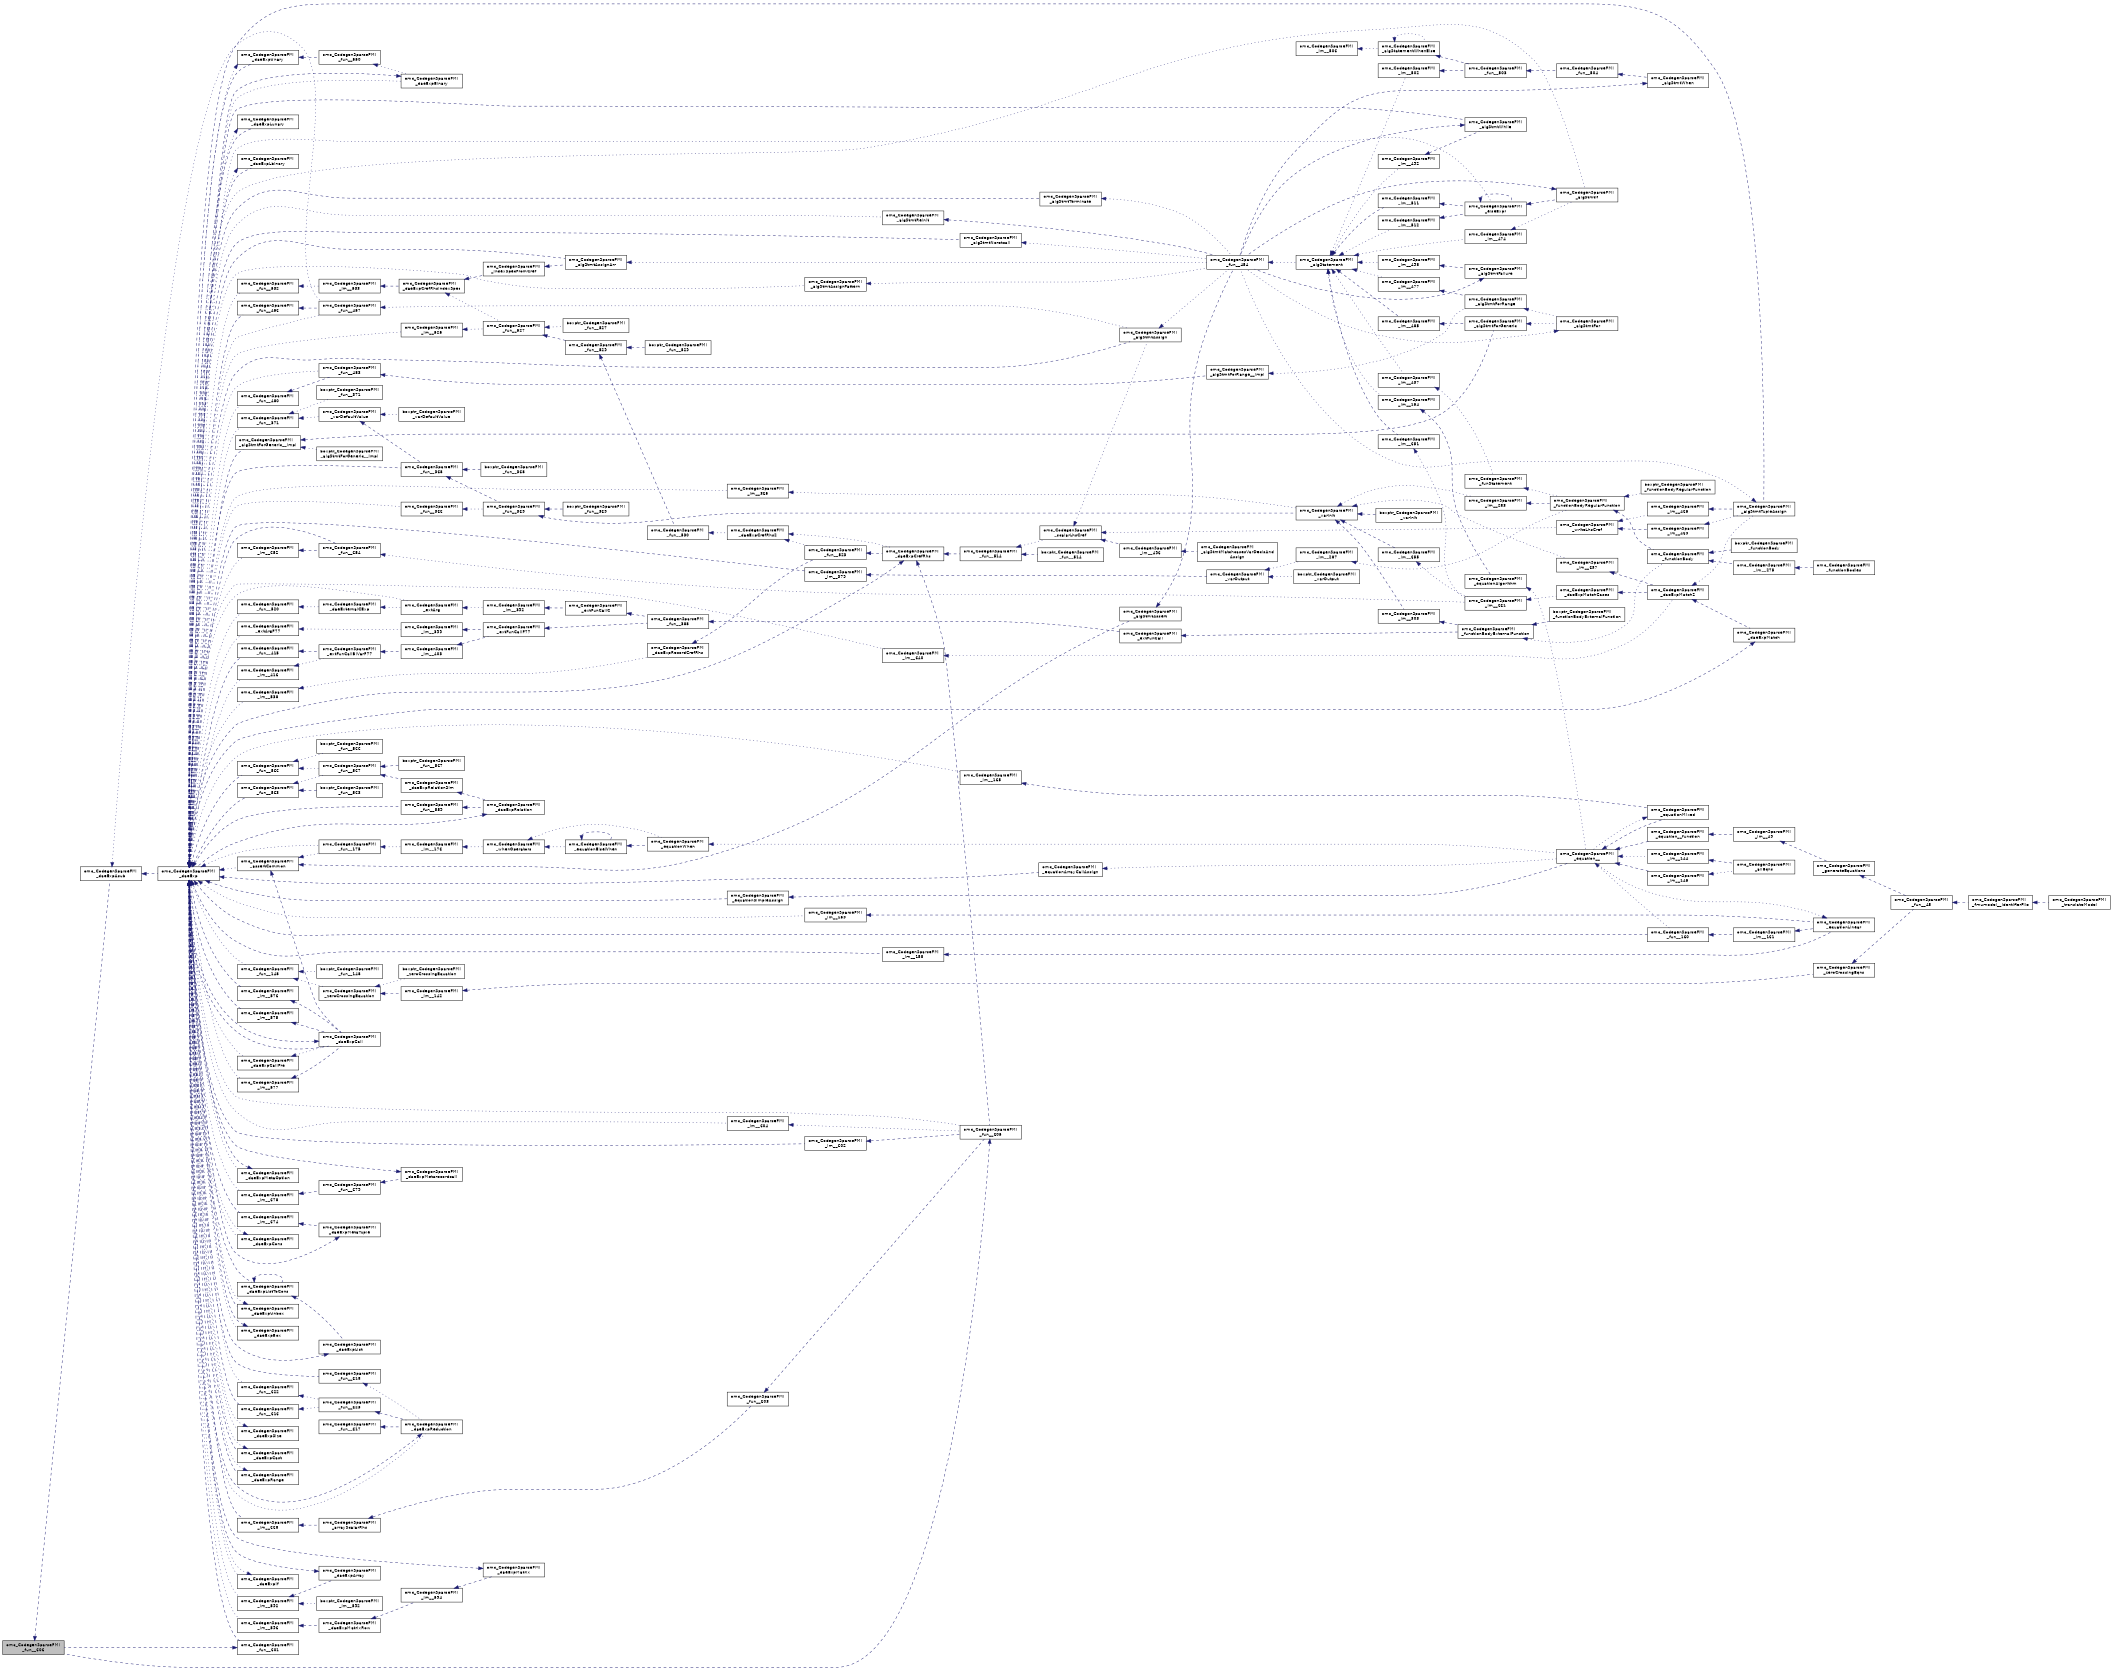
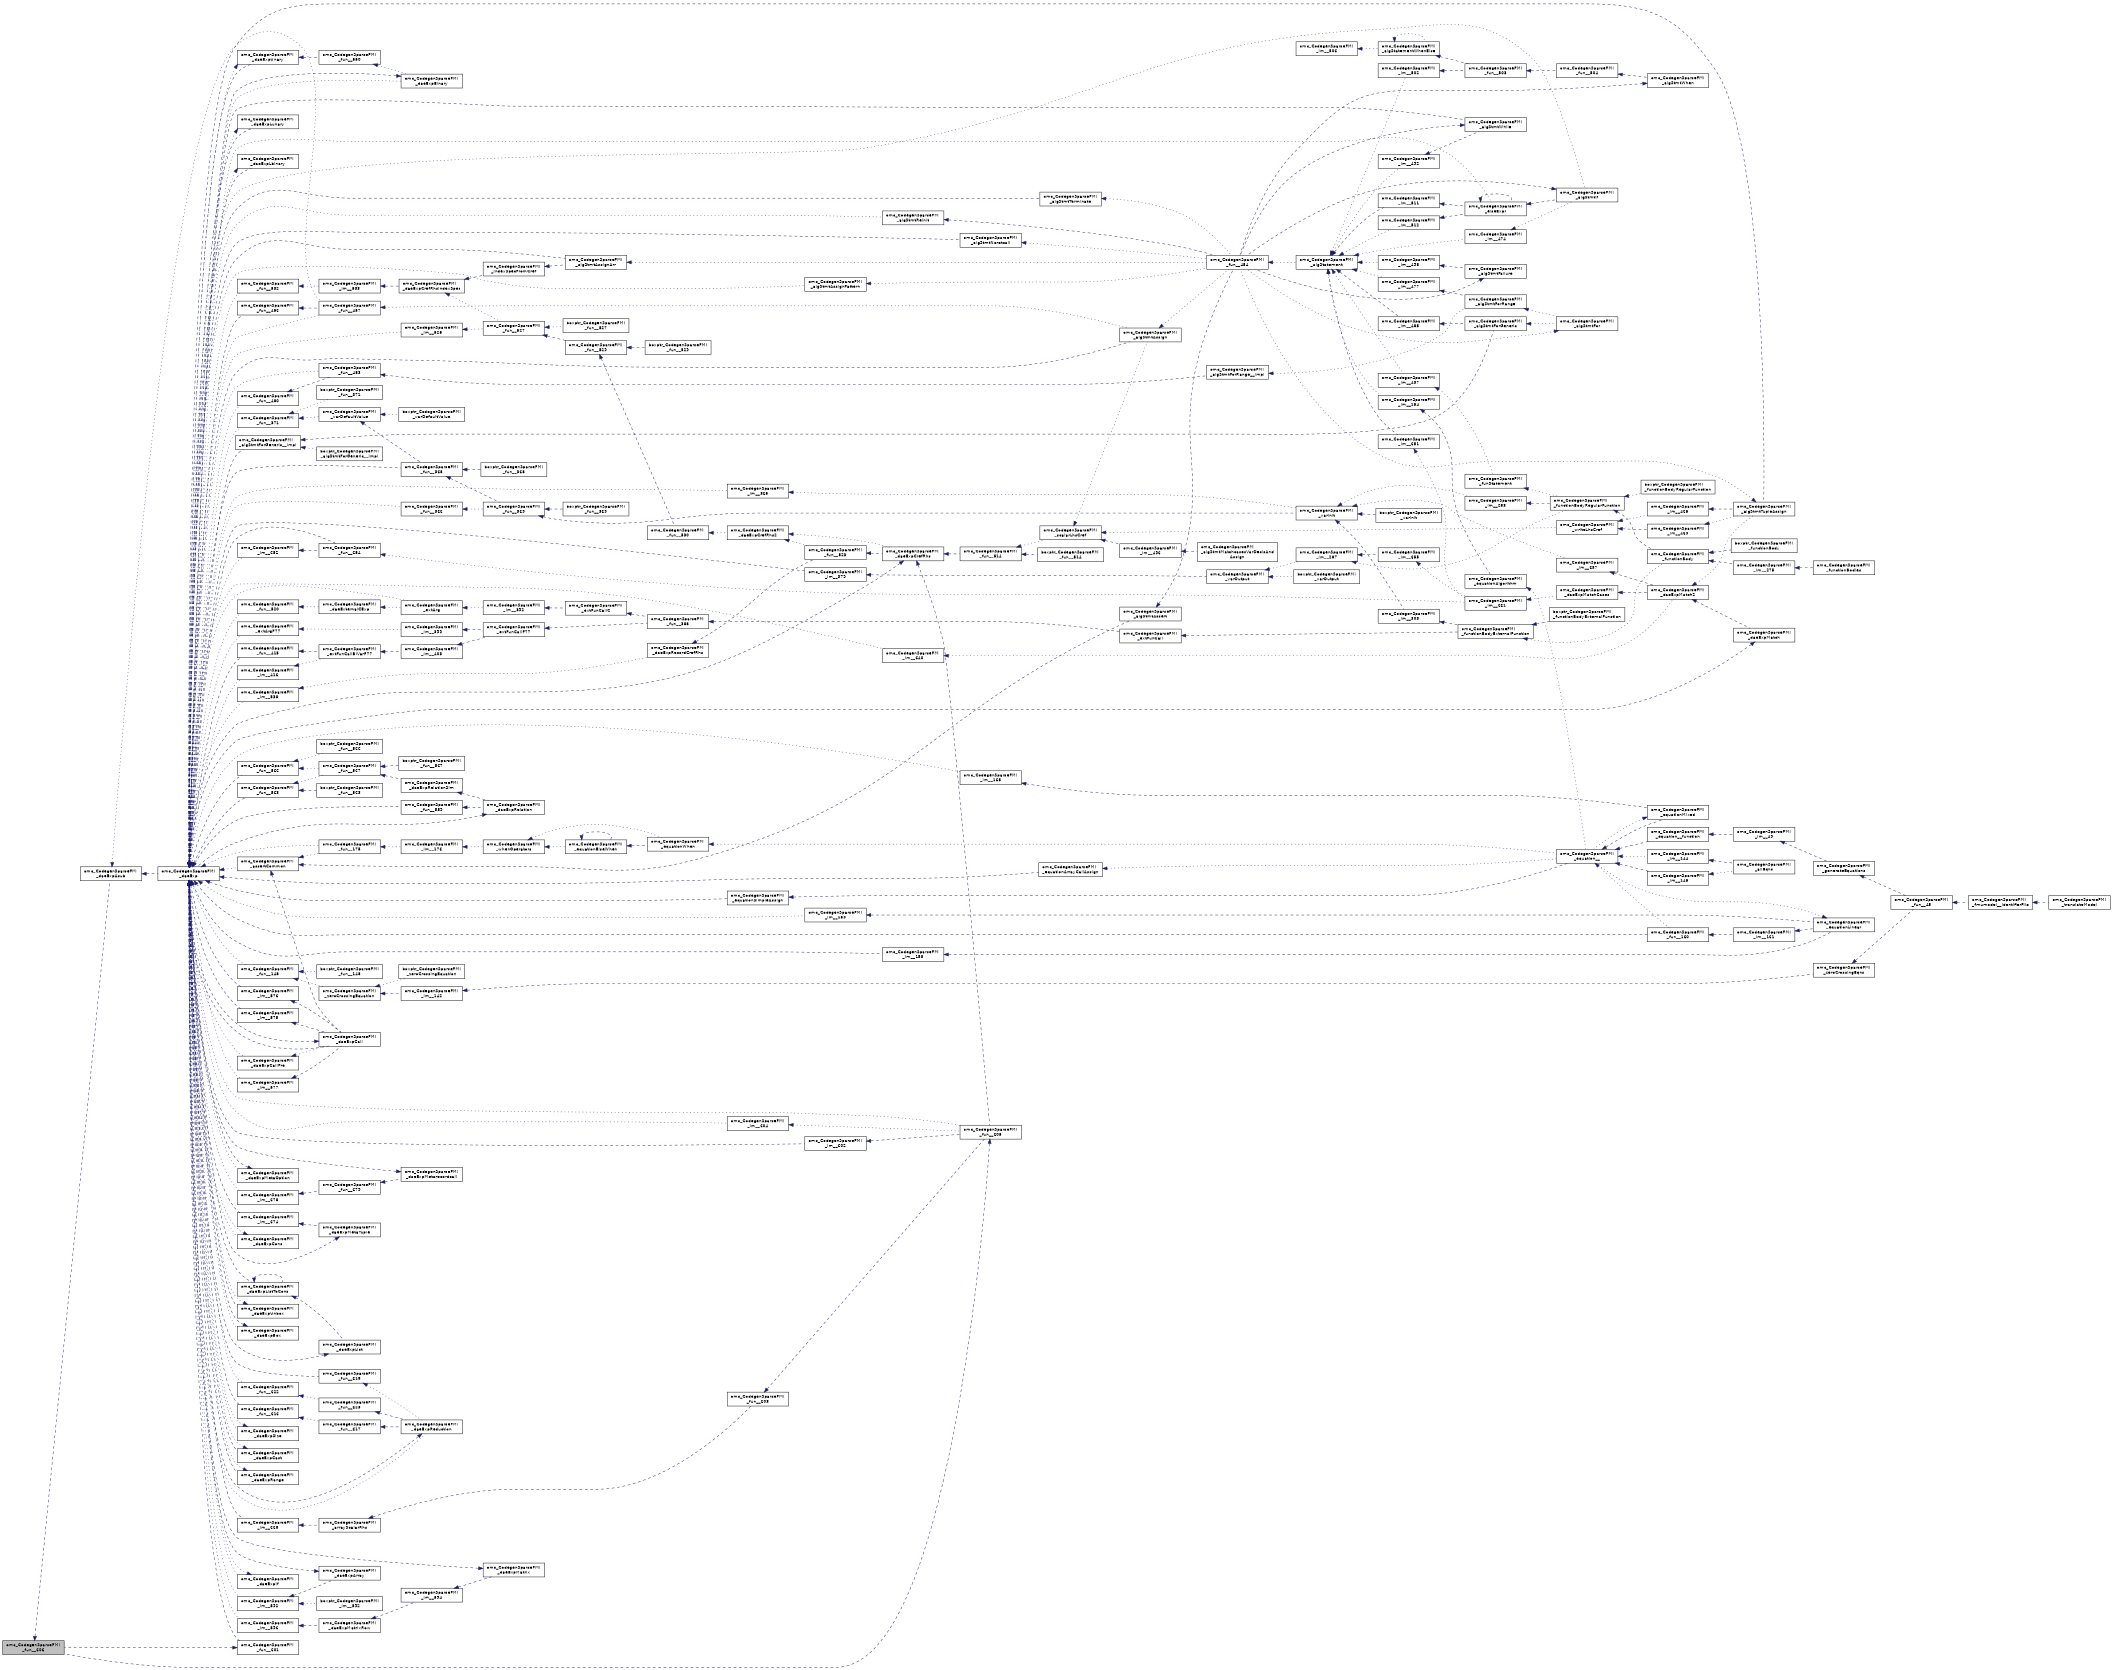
(1370, 535) -> (1371, 555)
(311, 1408) -> (311, 1420)
